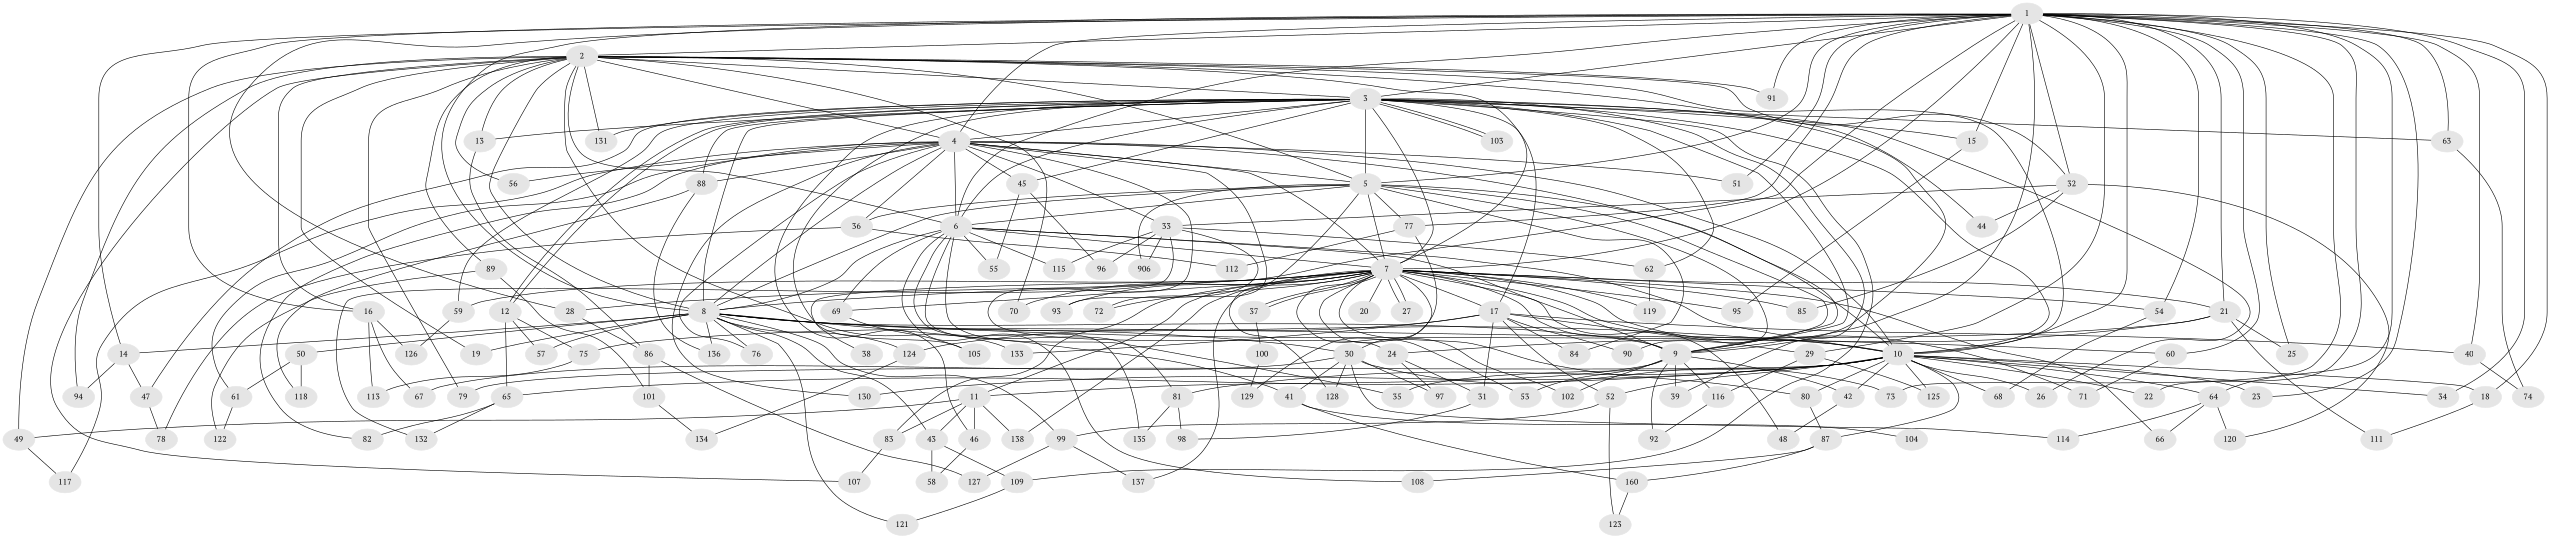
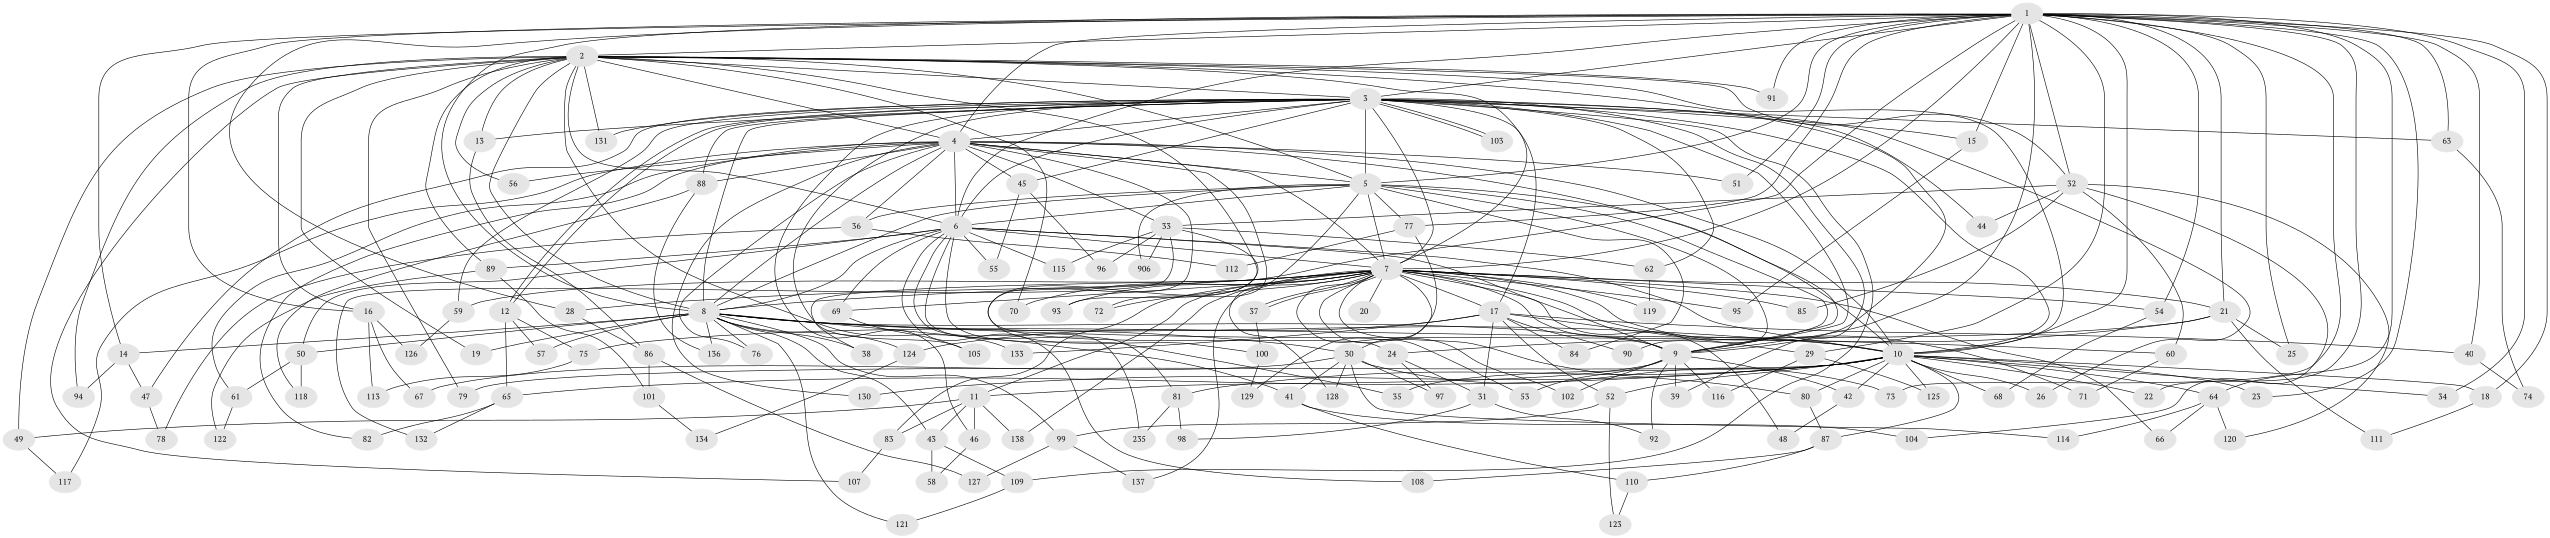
(2244, 119) -> (2154, 257)
none -> (1192, 174)
none -> (724, 252)
none -> (609, 269)
(1407, 312) -> none
none -> (813, 337)
none -> (2321, 349)
(1686, 418) -> (1568, 419)
(1140, 440) -> (1140, 440)
(1632, 482) -> (1632, 482)
